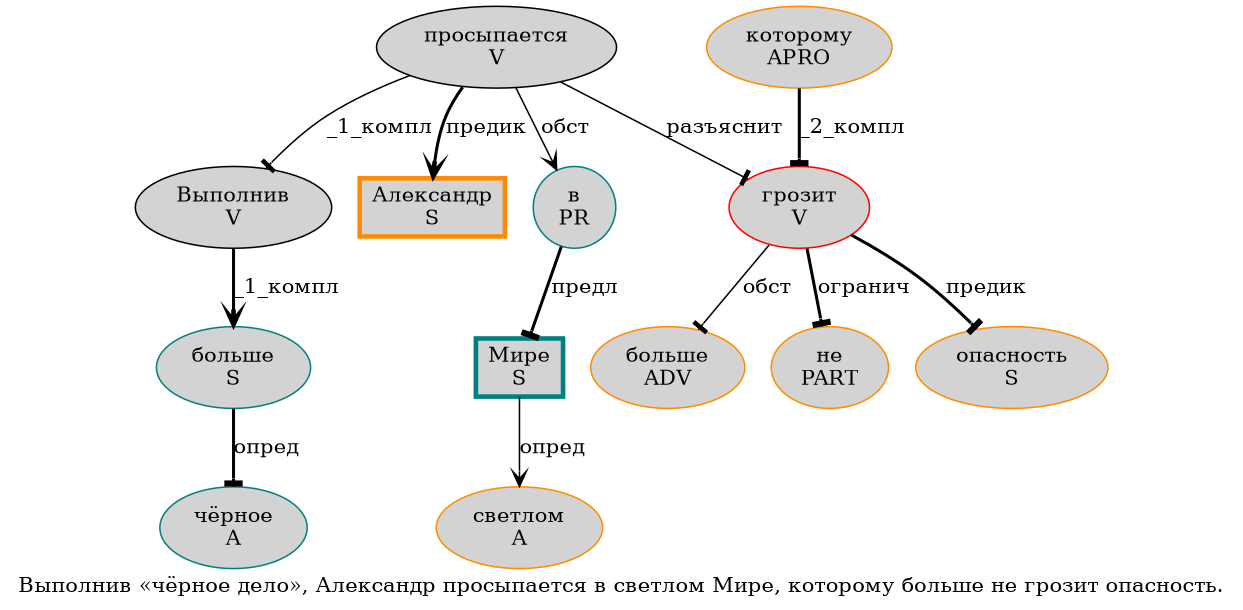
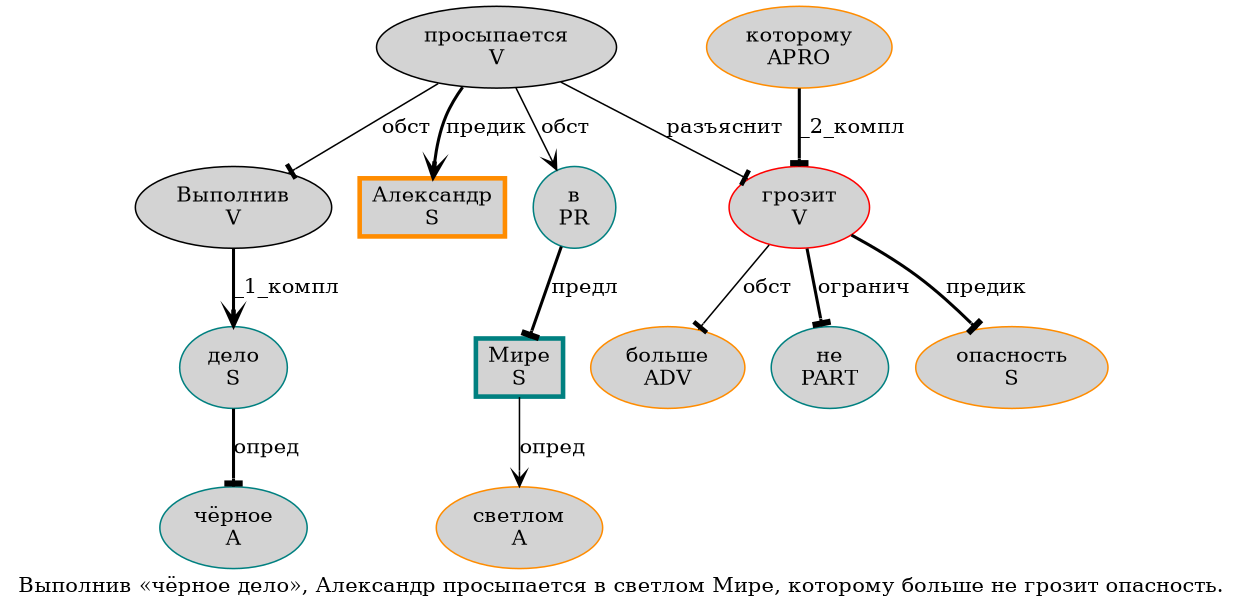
(380, 127) -> (406, 127)
(234, 368) -> (234, 368)
(830, 368) -> (830, 368)
